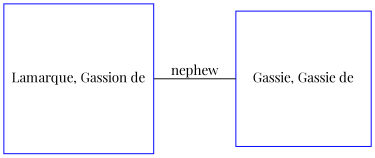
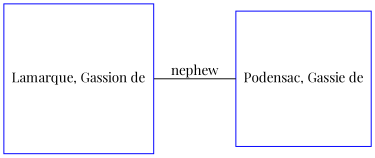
(304, 79) -> (304, 79)
